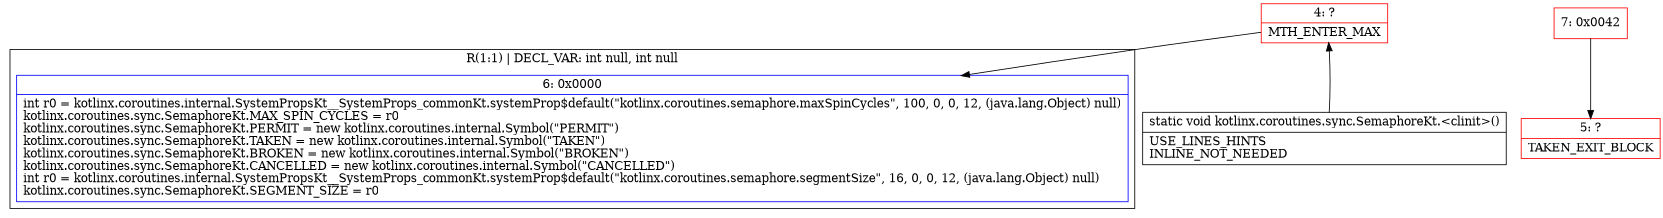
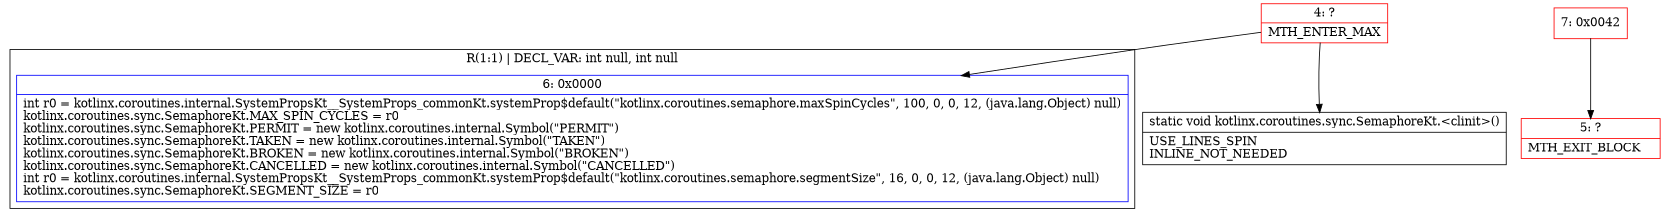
(1330, 82) -> (1319, 73)
(1208, 142) -> (1203, 142)
(1591, 148) -> (1584, 148)
